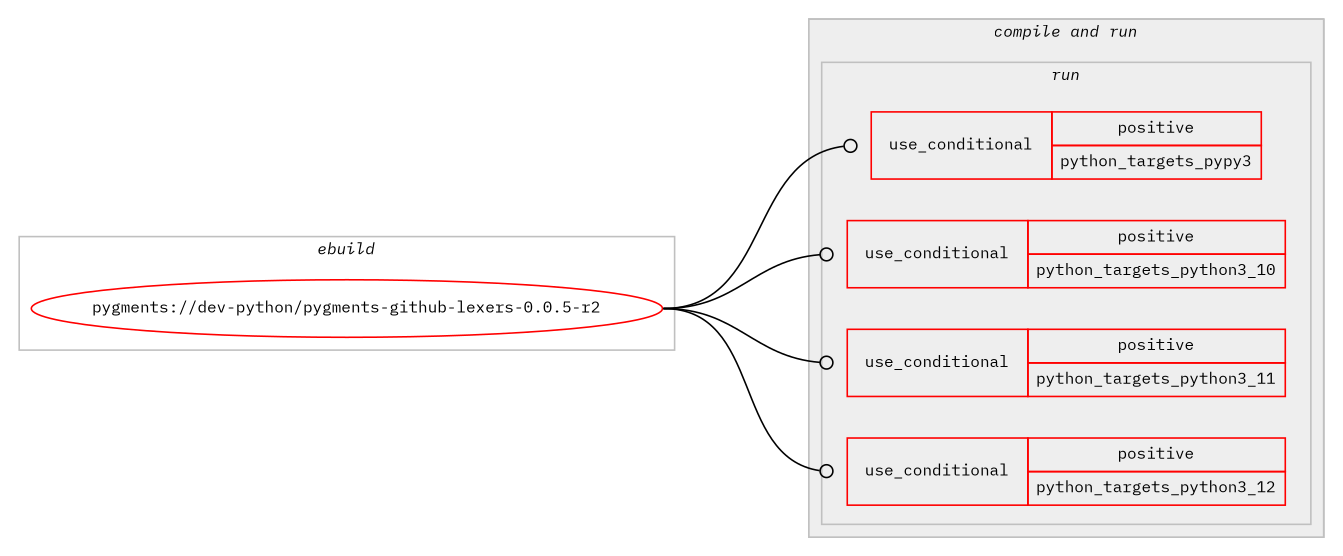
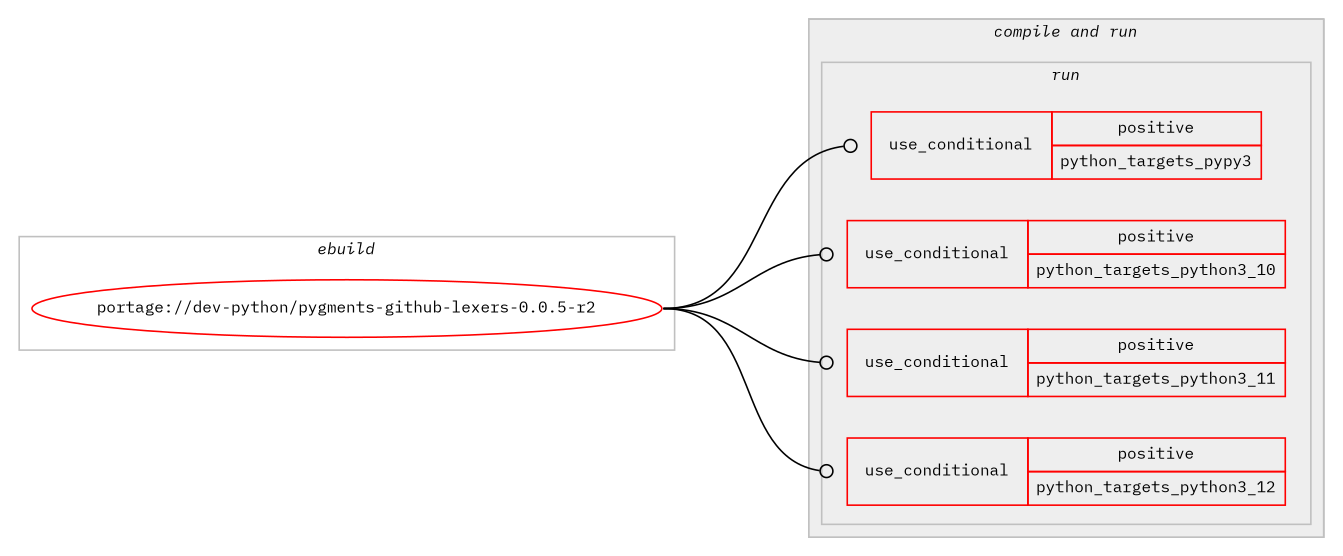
(347, 309) -> (347, 309)
